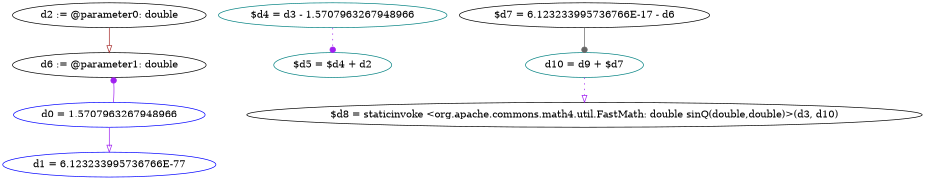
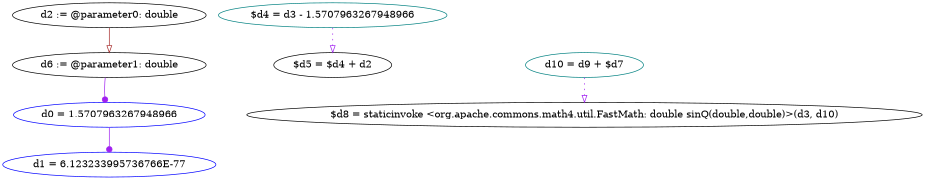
(584, 15) -> none
(333, 37) -> (333, 37)
(333, 65) -> (333, 65)
(114, 93) -> (105, 87)
(109, 137) -> (109, 137)
